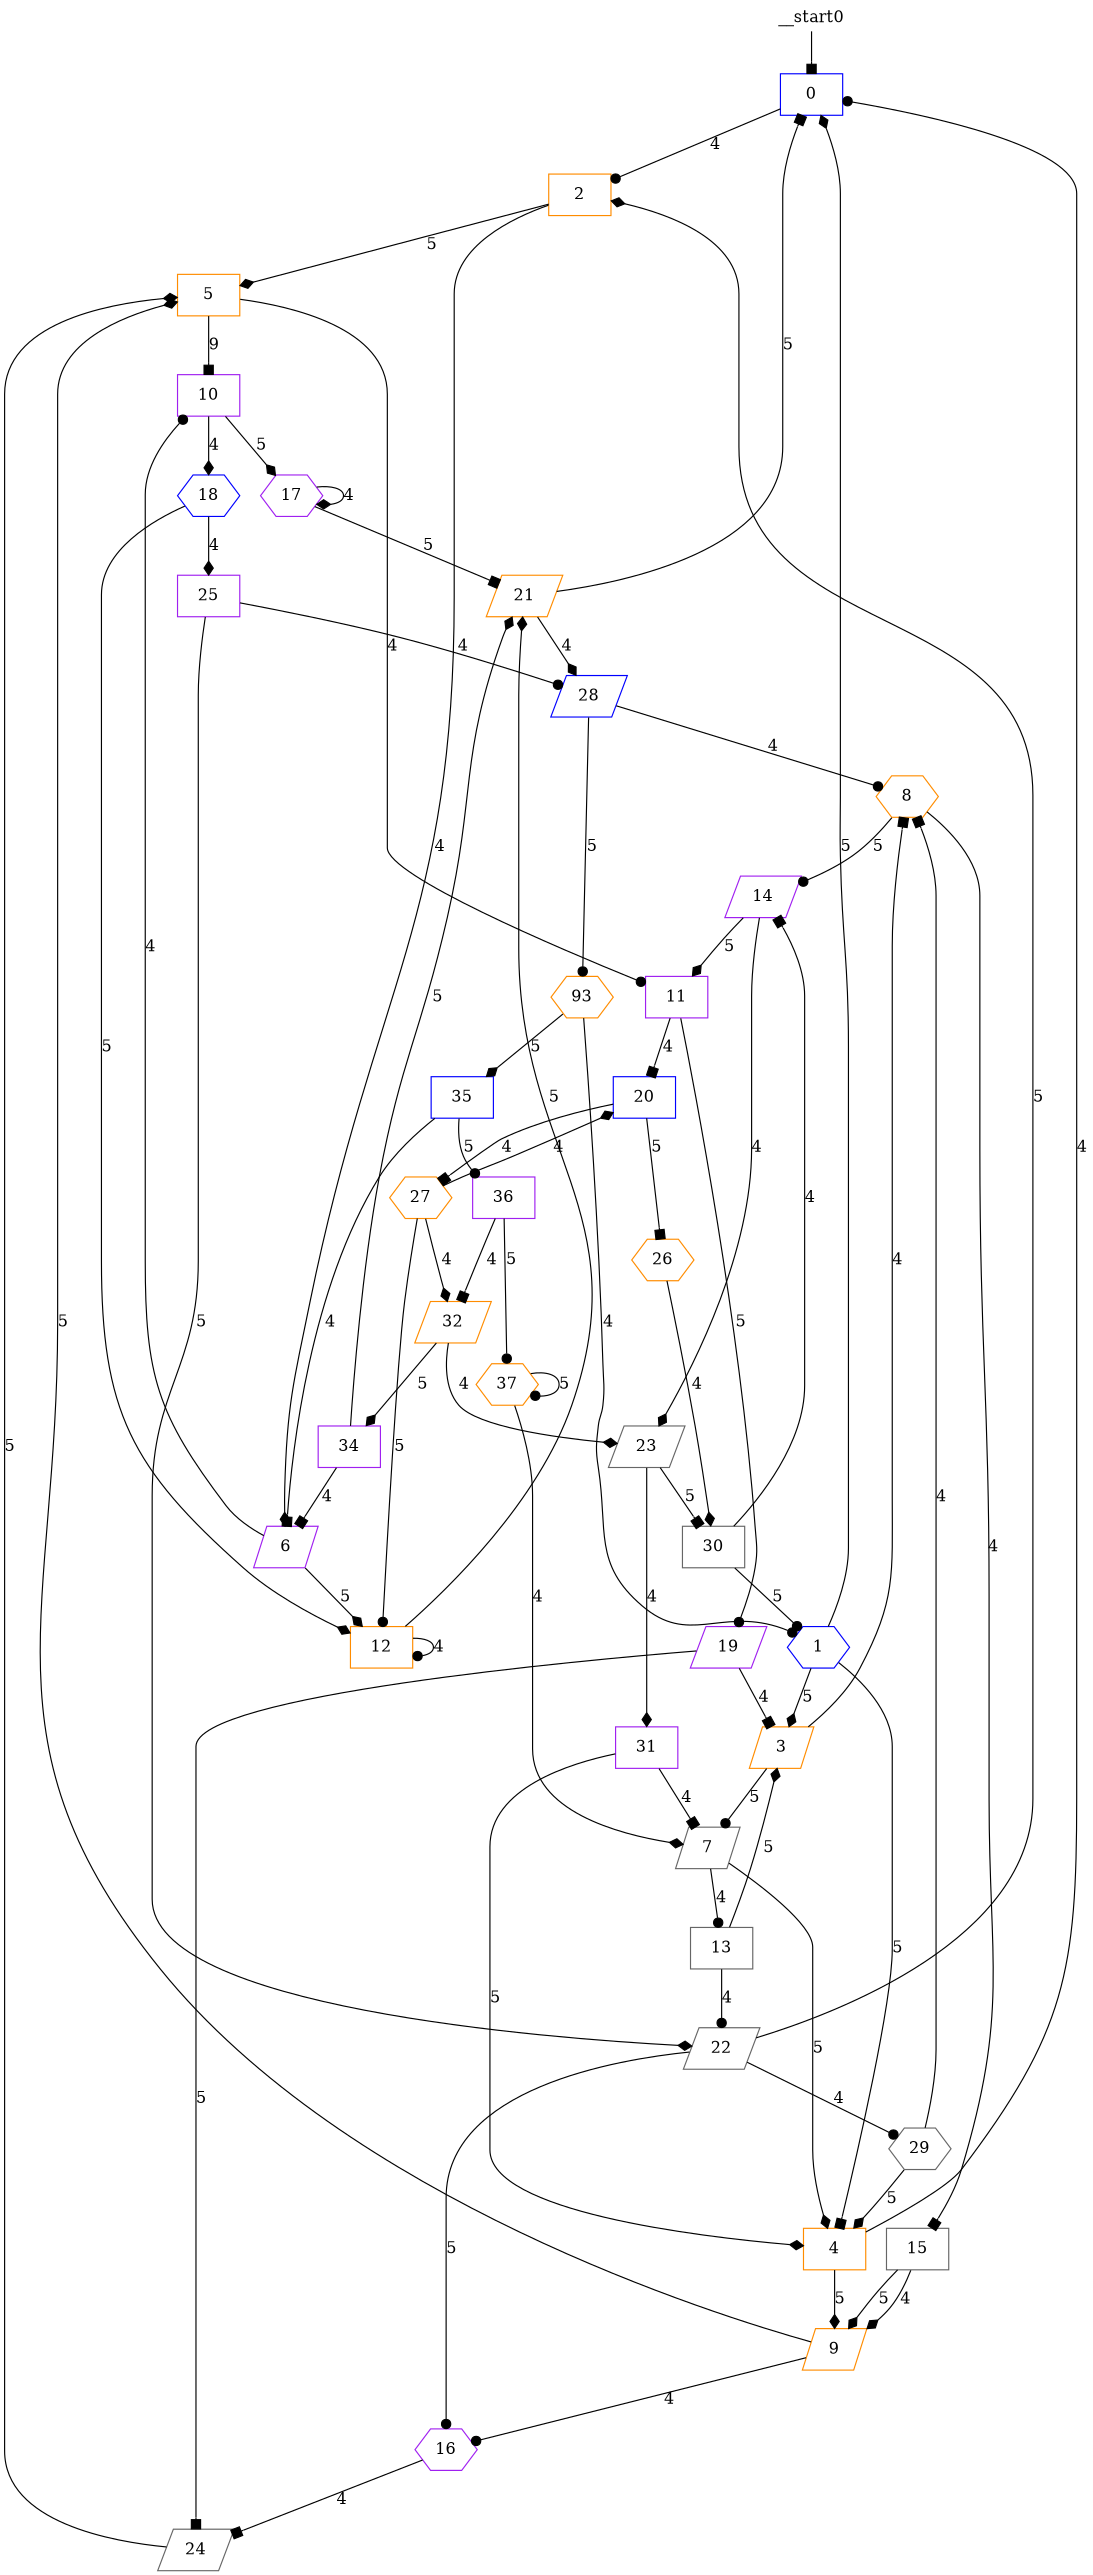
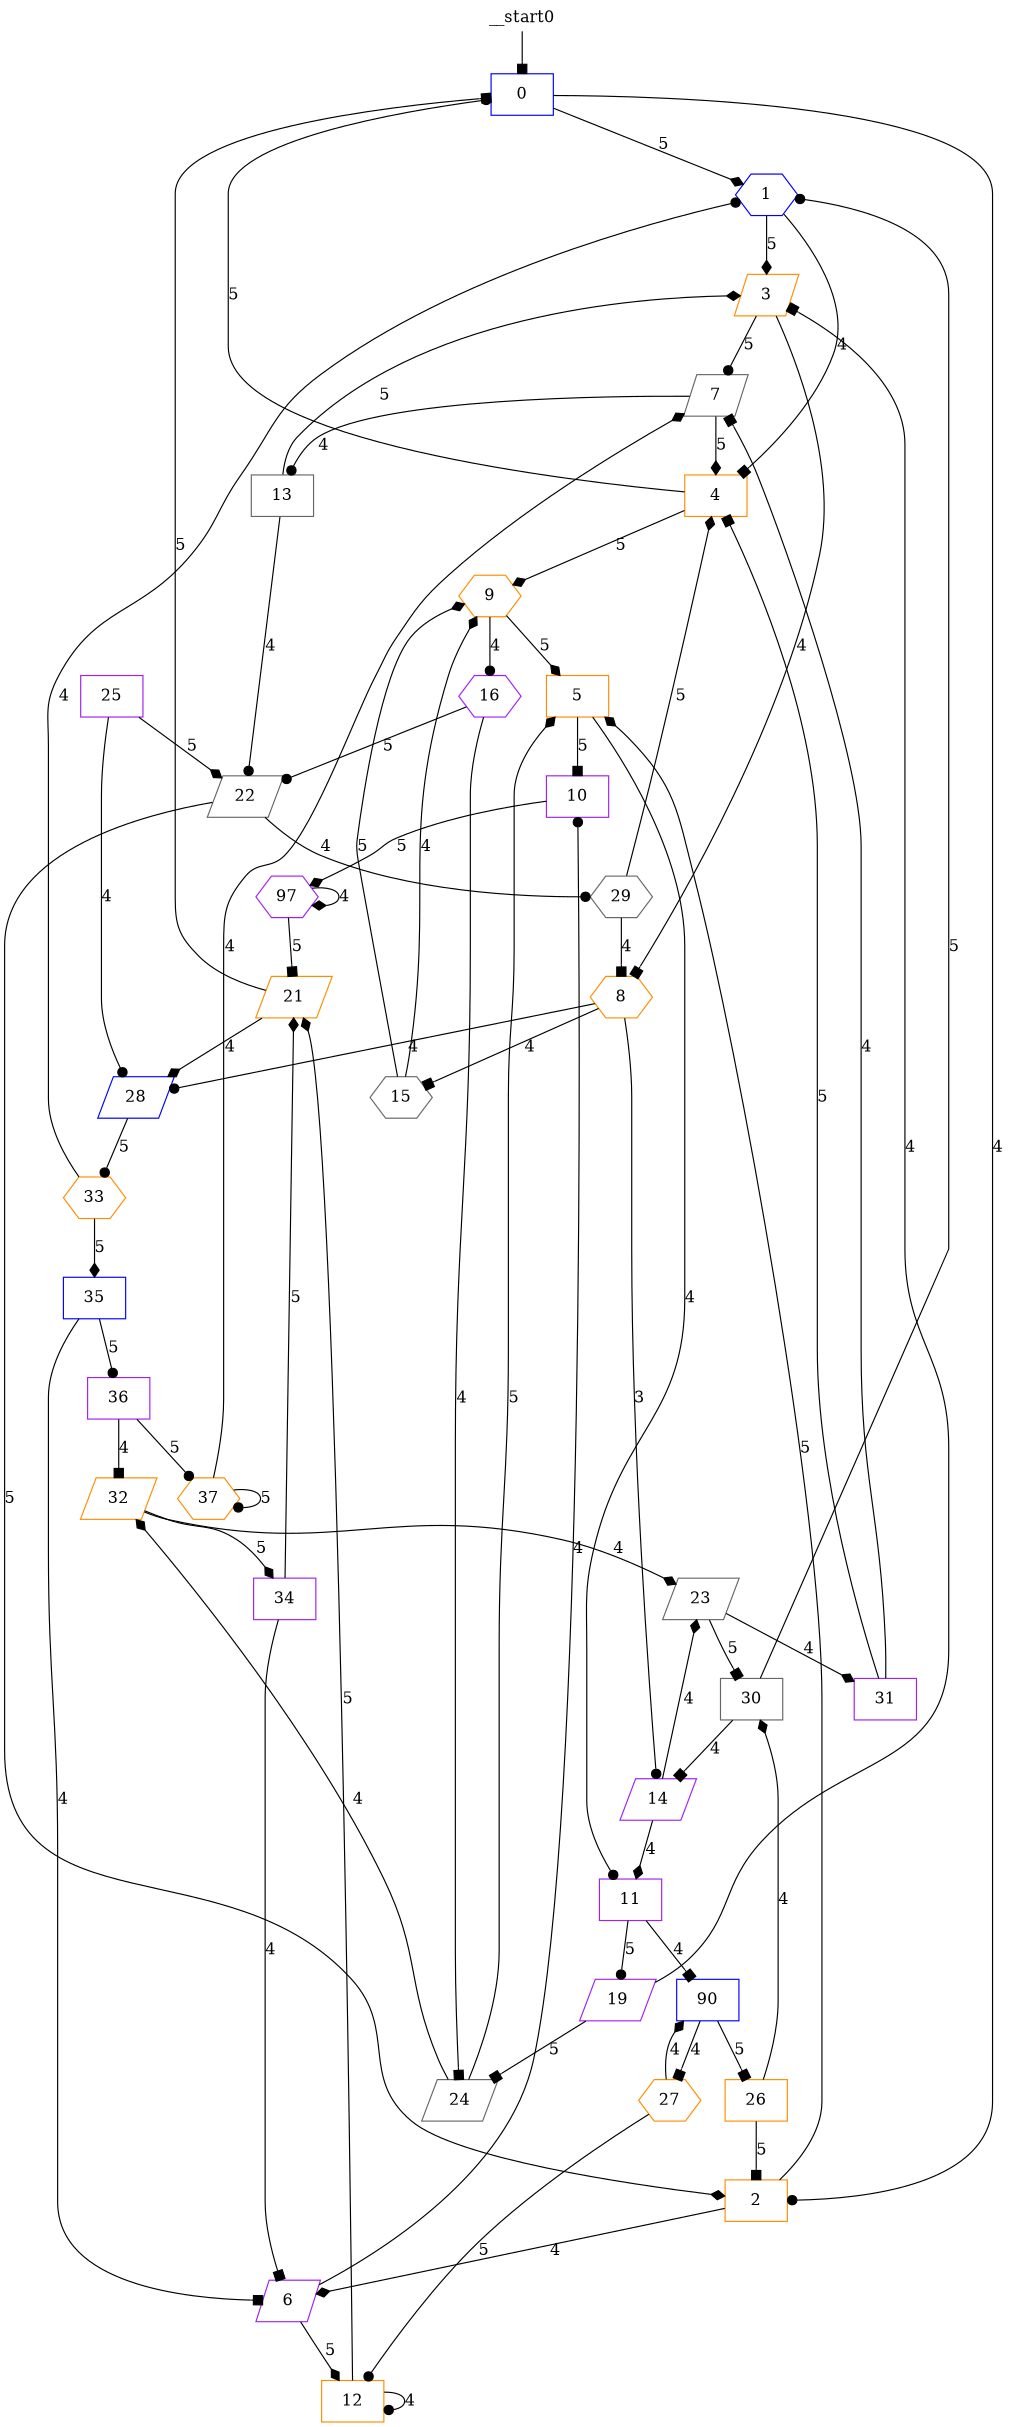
(214, 345) -> (583, 746)
(209, 496) -> none
(292, 496) -> (287, 897)
(745, 745) -> (377, 1048)
(878, 847) -> (640, 1398)
(841, 878) -> (642, 144)
(730, 947) -> (651, 1850)
(582, 997) -> (95, 1198)
(644, 1097) -> (708, 2000)
(1082, 1148) -> (234, 295)
(434, 1253) -> (332, 1786)
(663, 1260) -> (756, 2100)
(898, 1948) -> (843, 345)
(490, 2078) -> (817, 1099)
none -> (756, 2145)
(457, 2156) -> (383, 740)
(918, 2249) -> (401, 1097)
(835, 2349) -> (490, 596)
